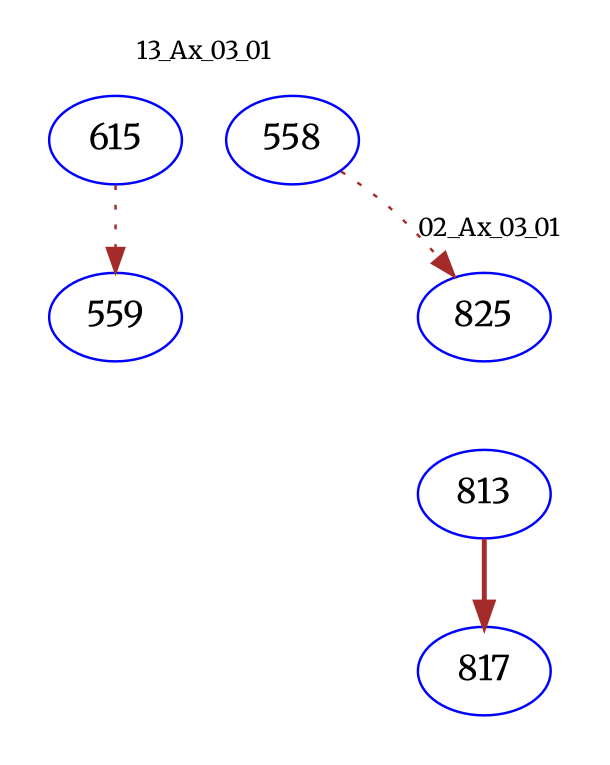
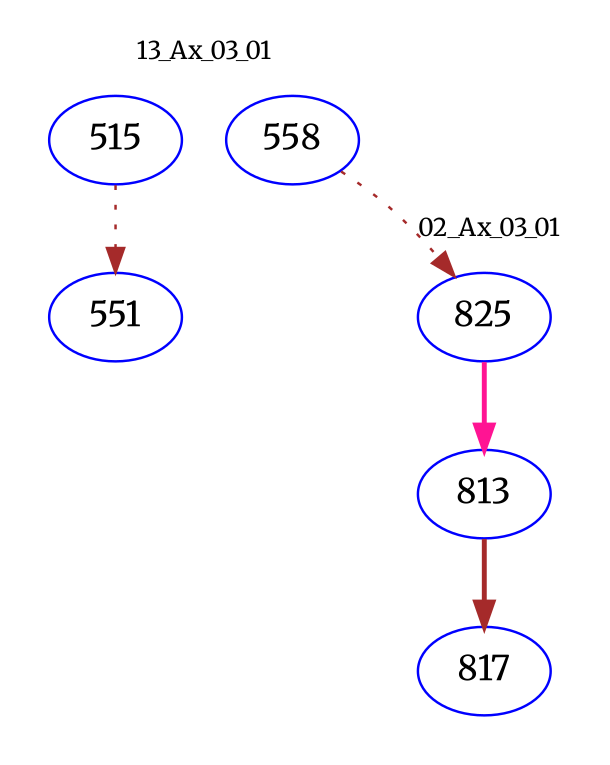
(116, 140) -> (116, 140)
(116, 317) -> (116, 317)
none -> (484, 394)
